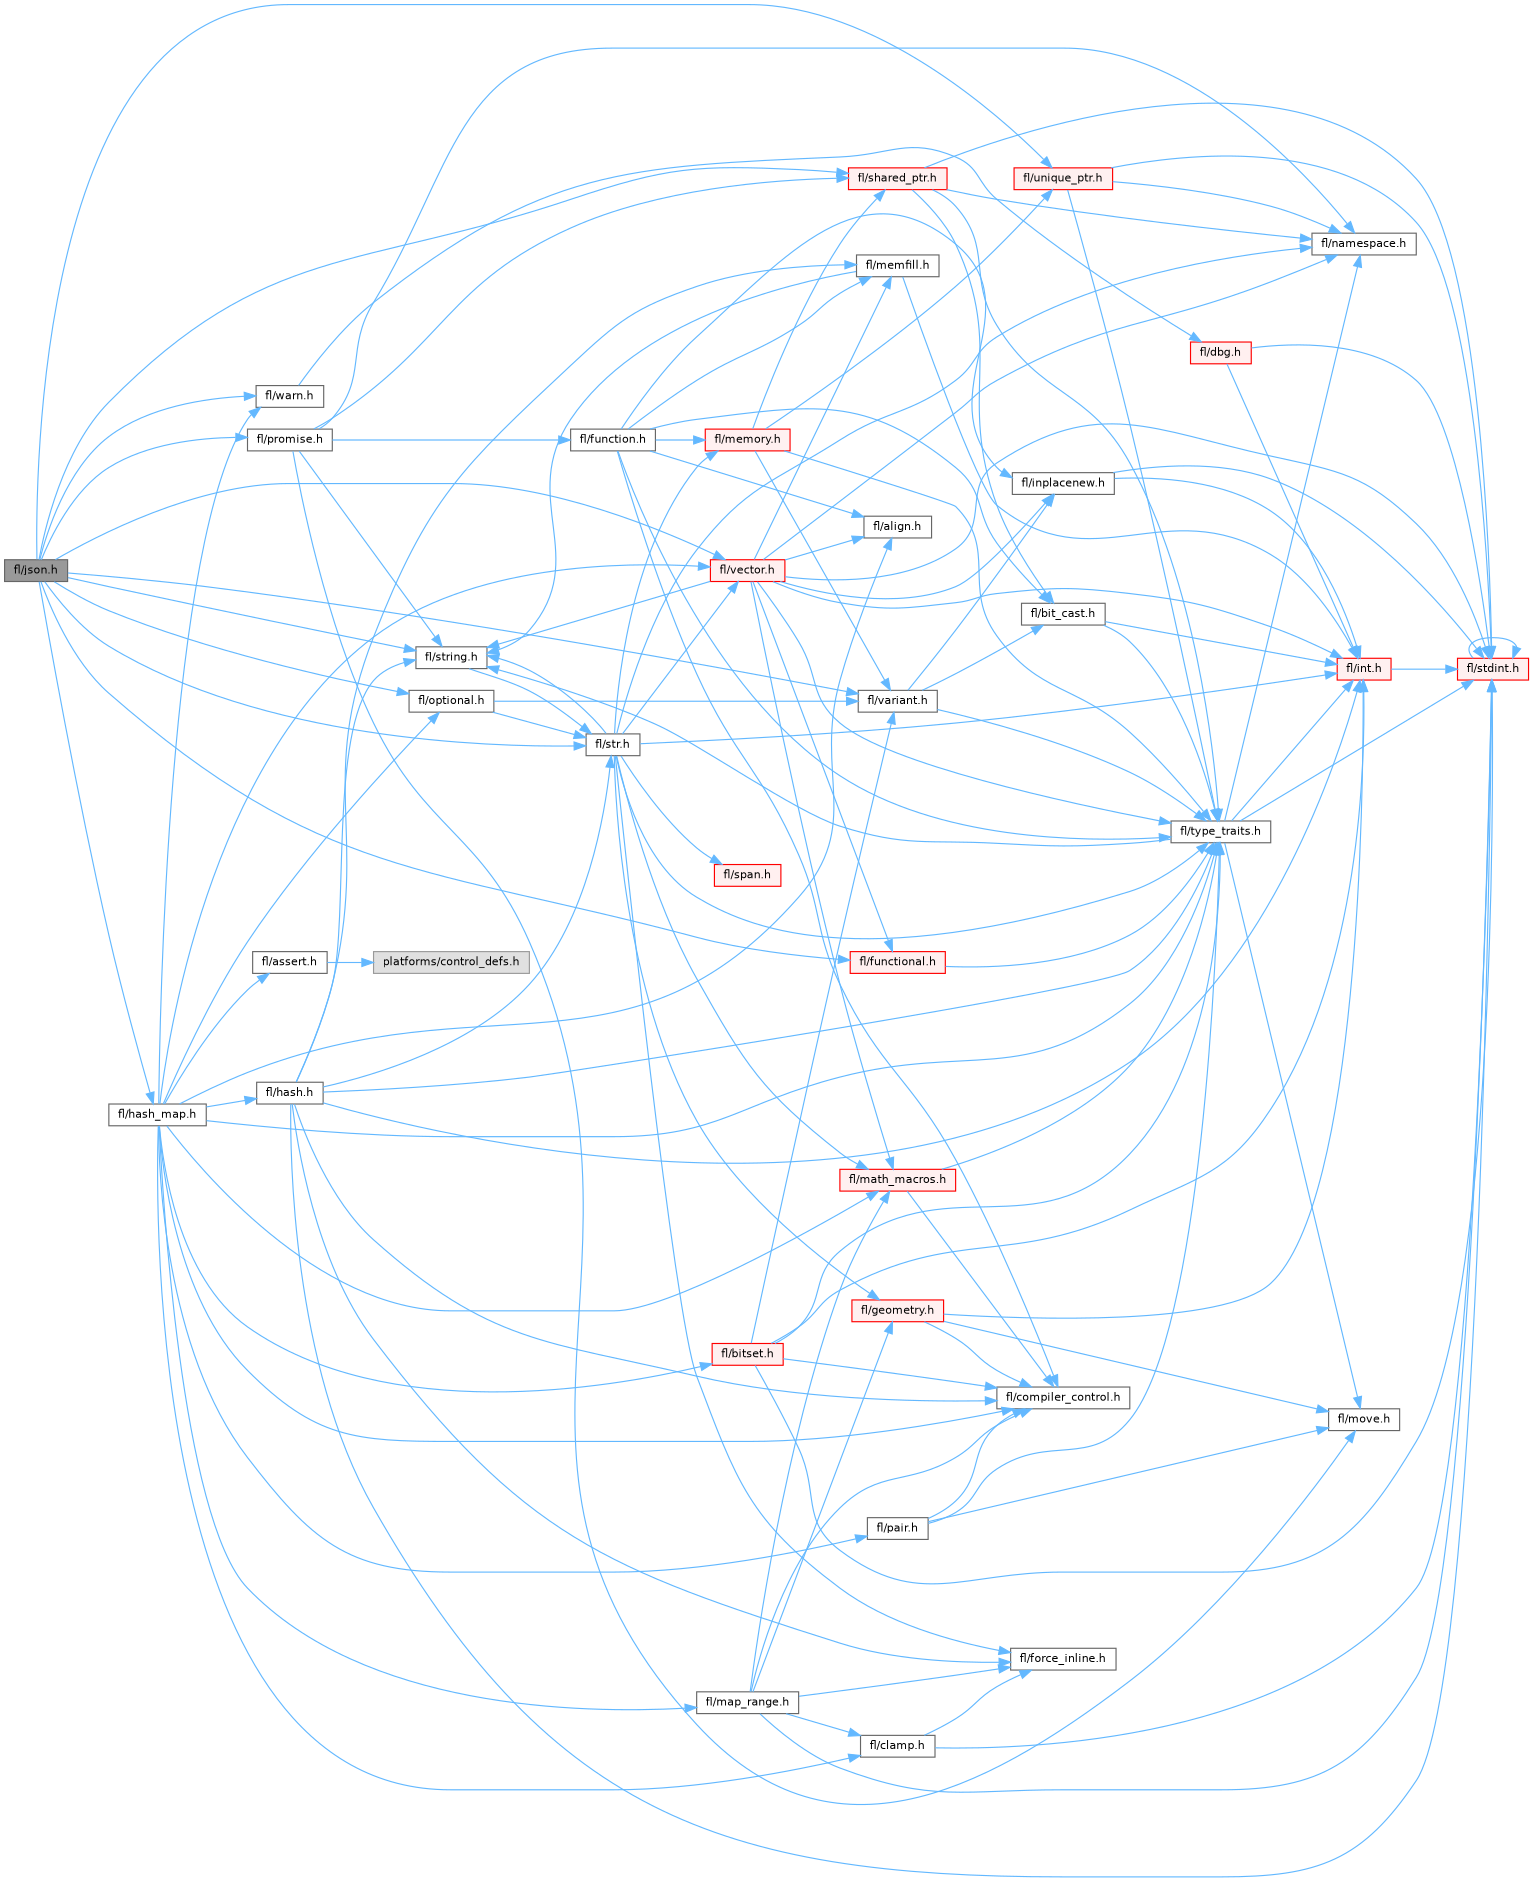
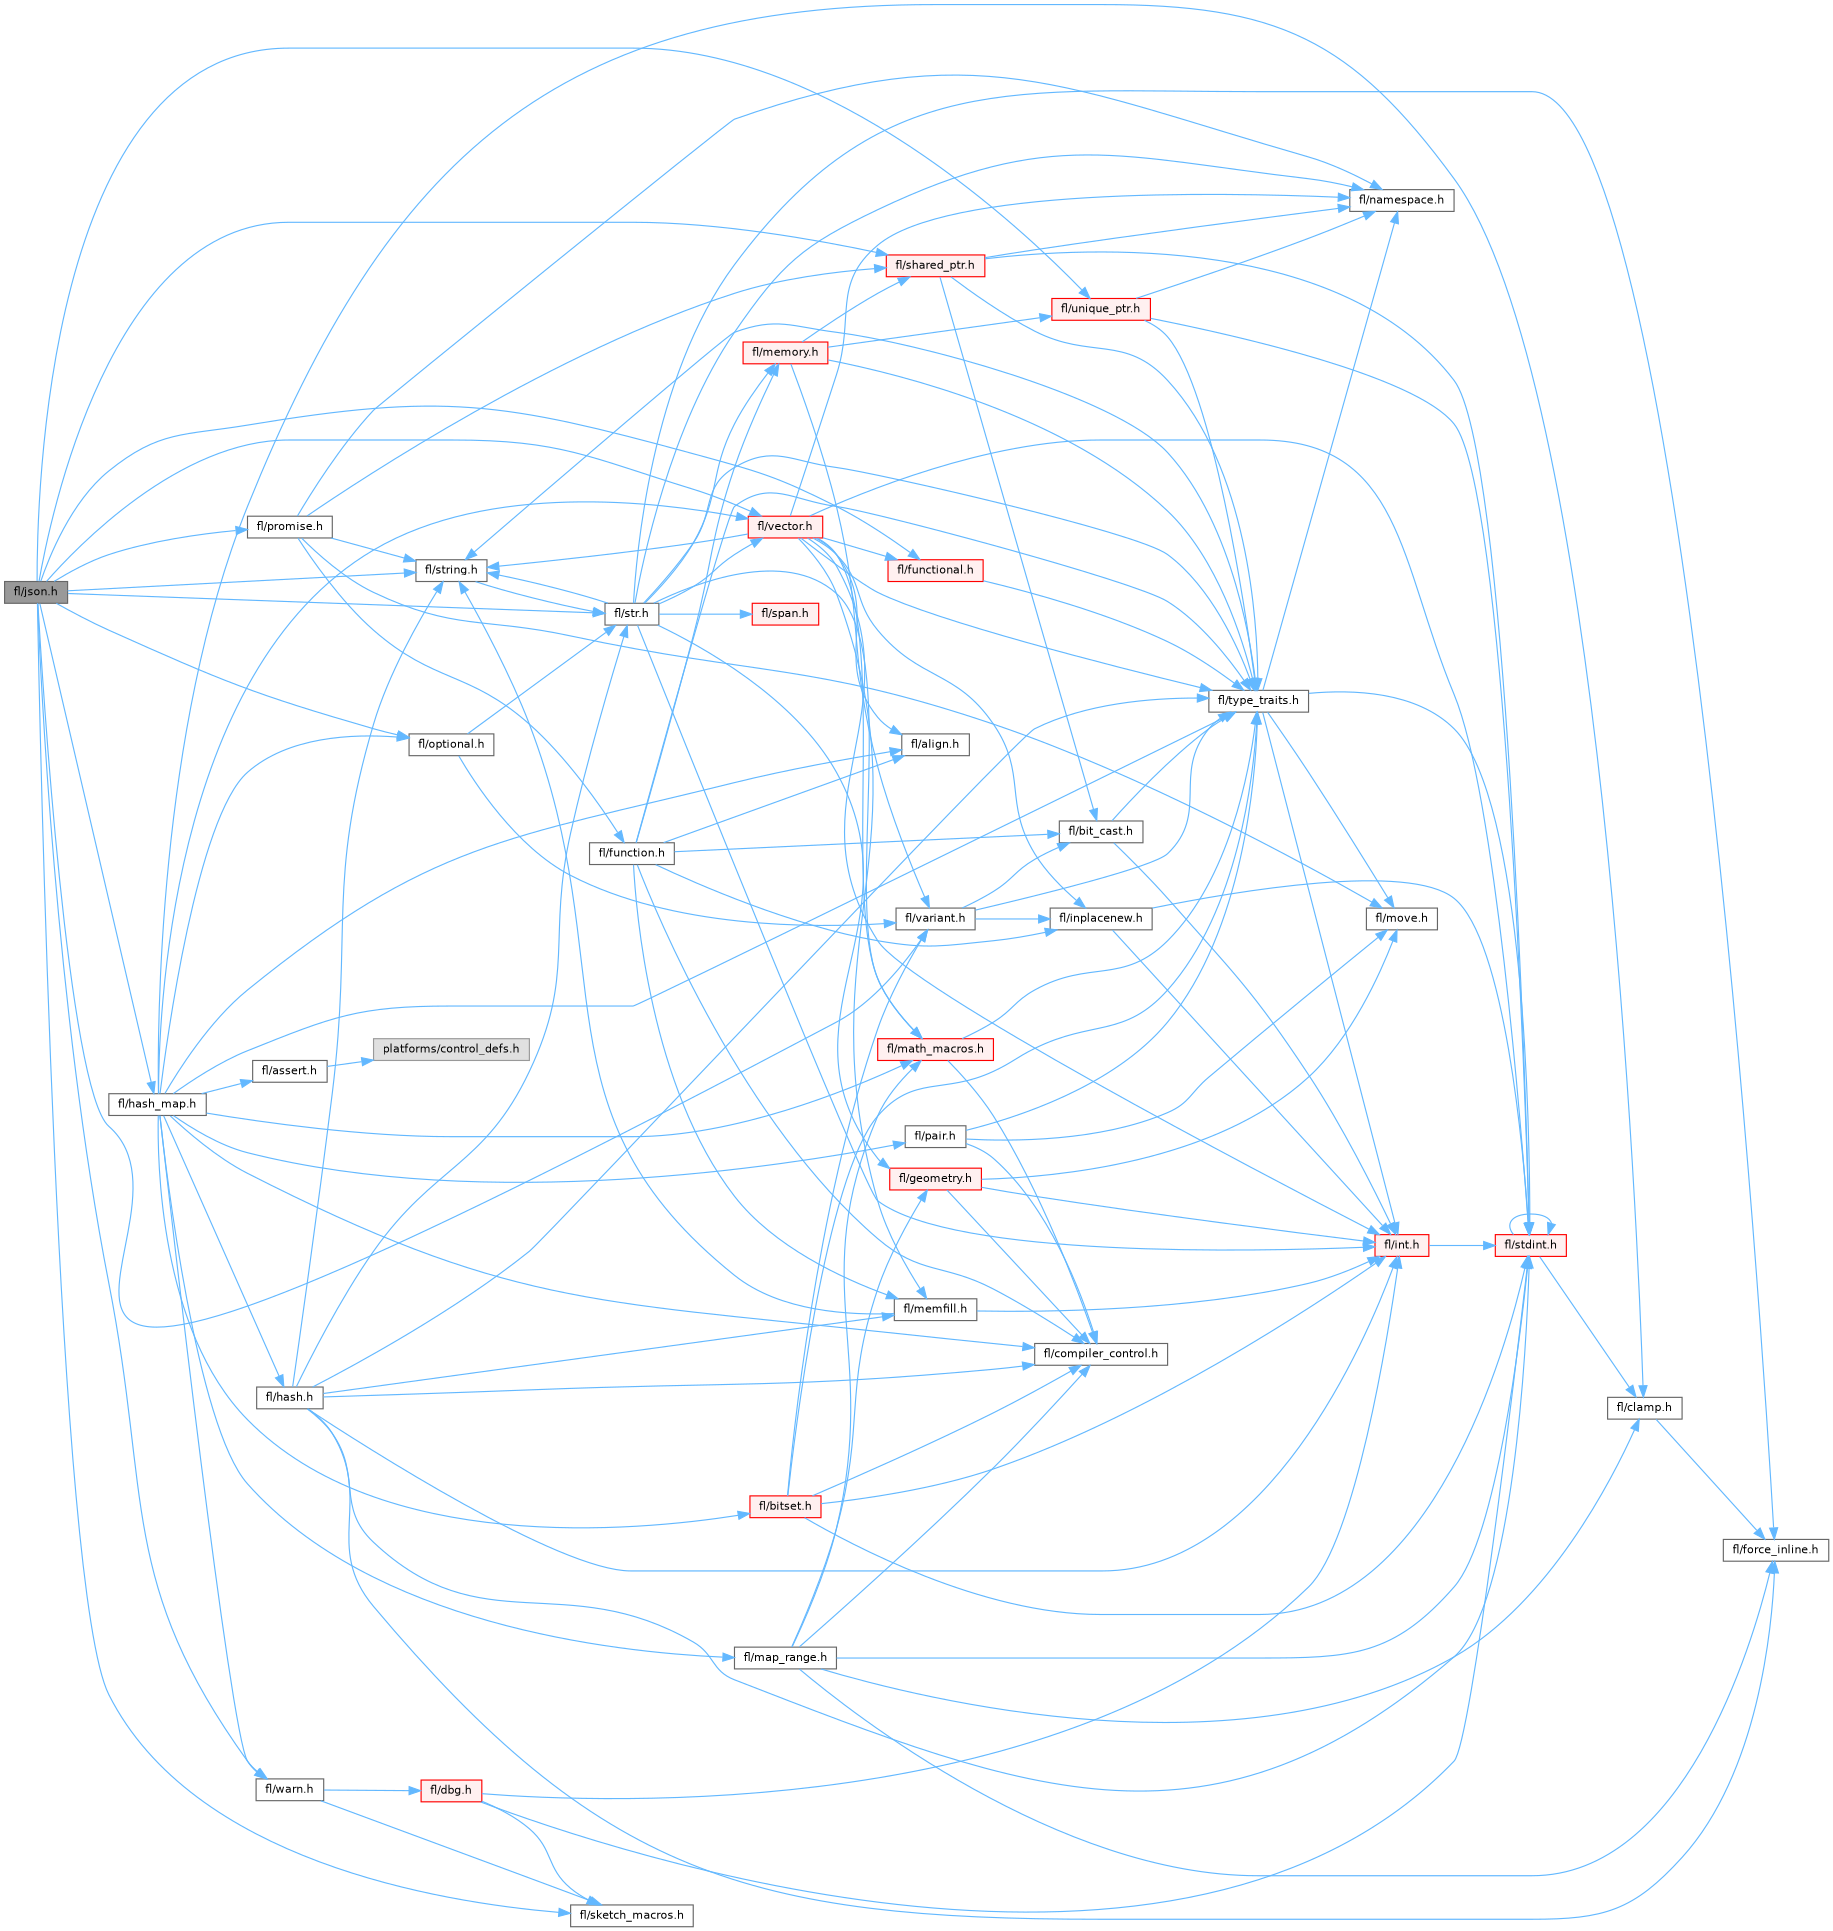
(1446, 1474) -> (1585, 1322)
none -> (632, 1916)
